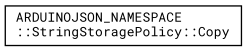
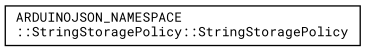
(123, 26) -> (183, 26)
